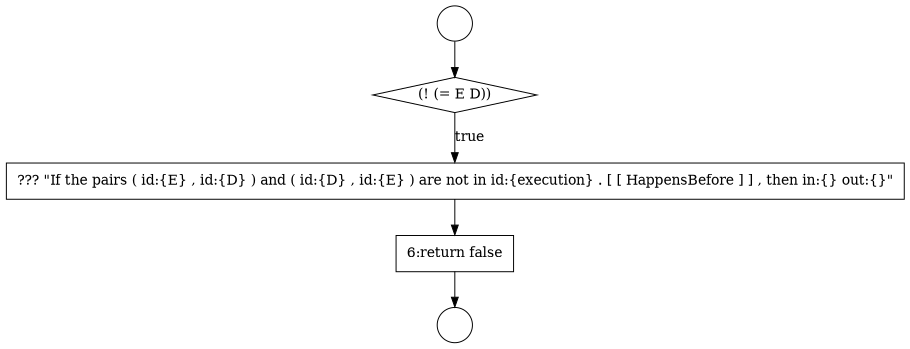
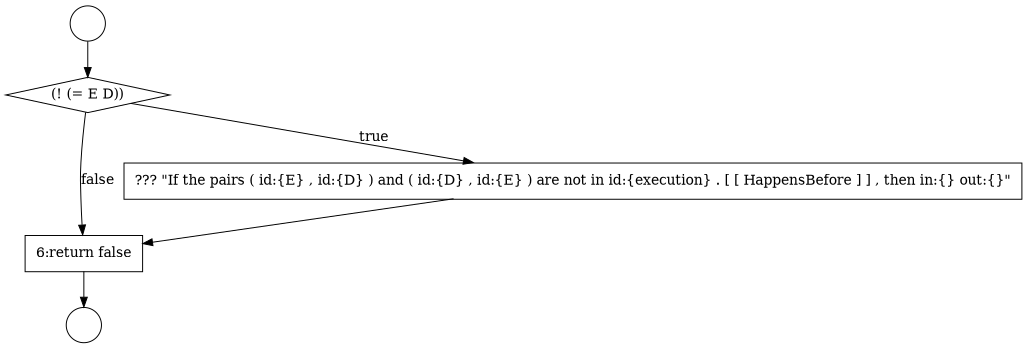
none -> (81, 168)
